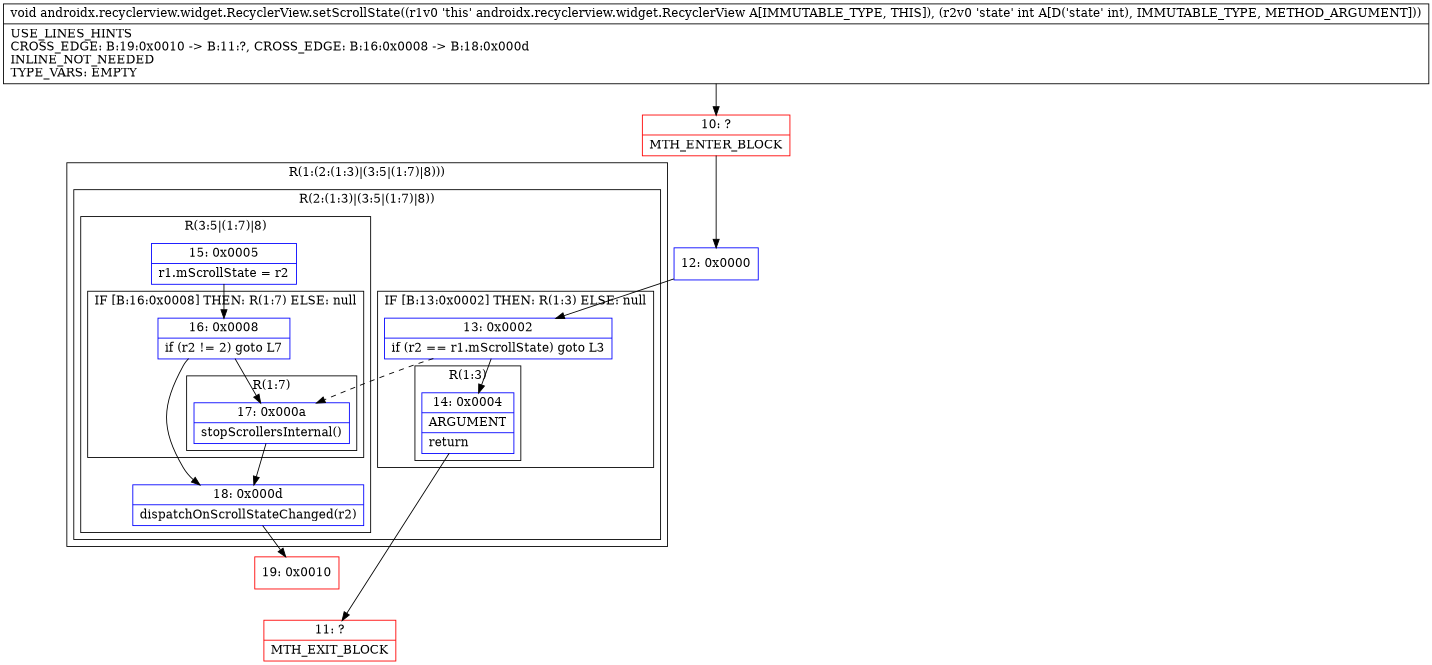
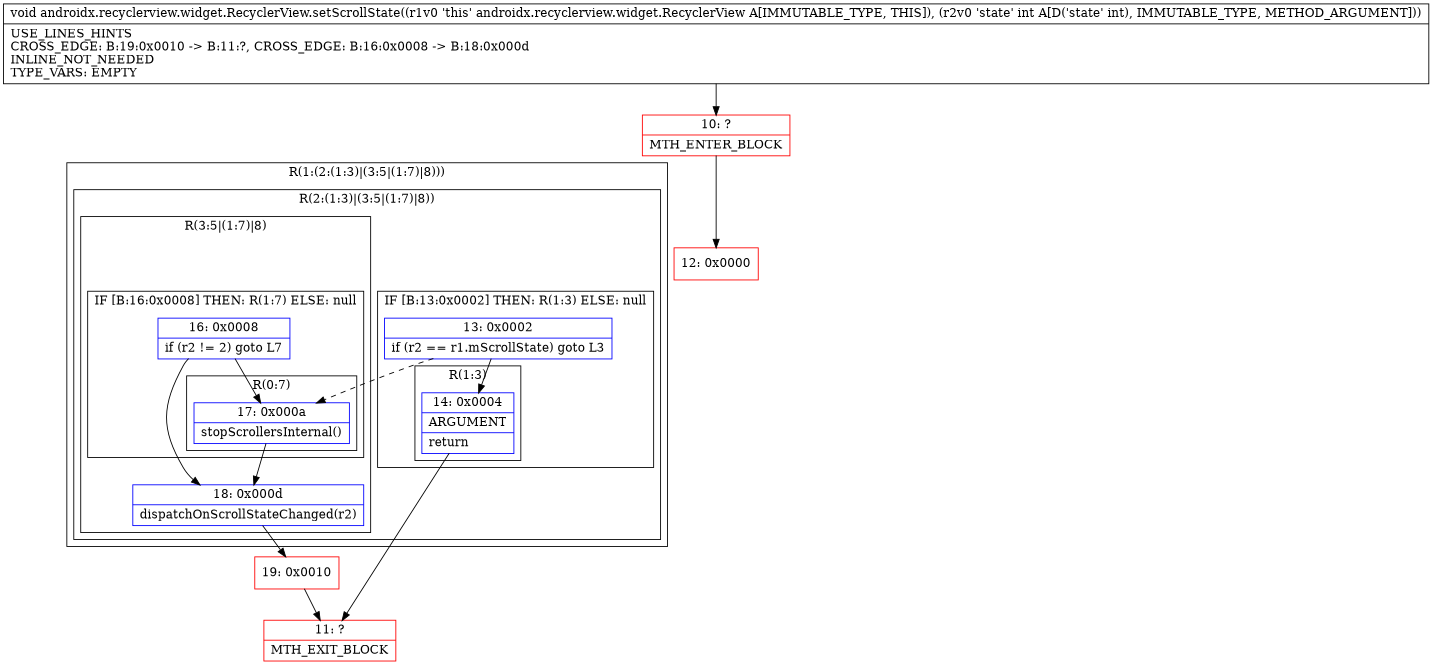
(224, 264) -> none
(716, 264) -> (716, 264)
(619, 297) -> none
(272, 386) -> (272, 386)
none -> (310, 601)
